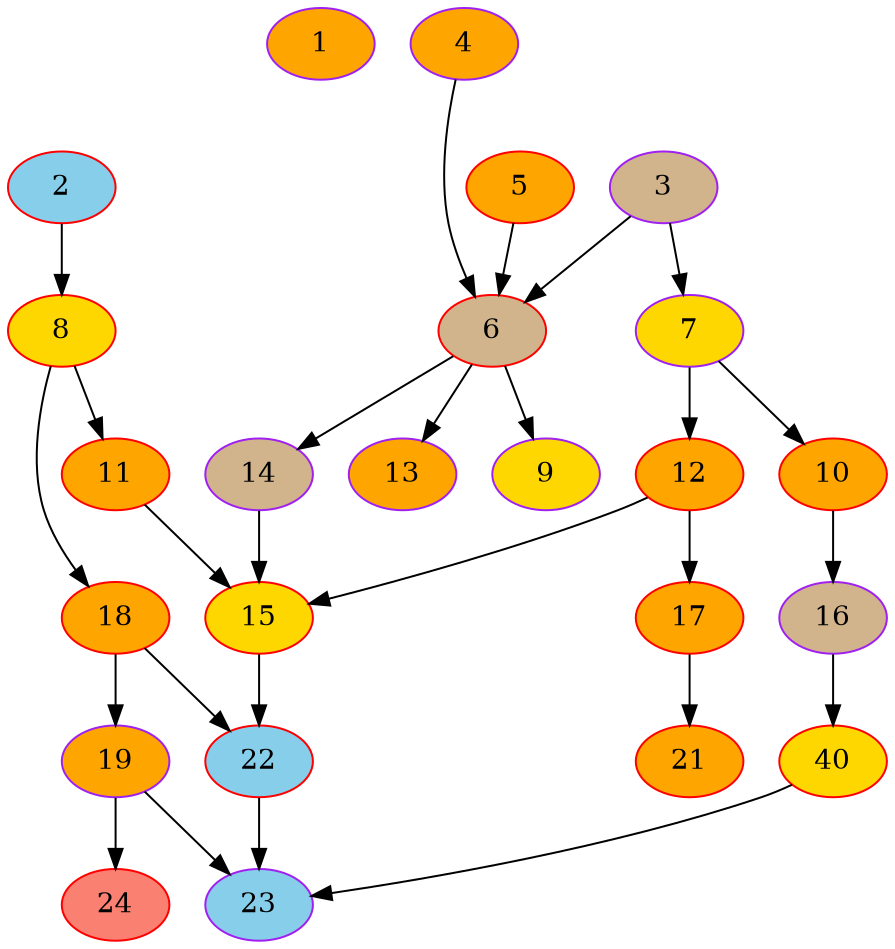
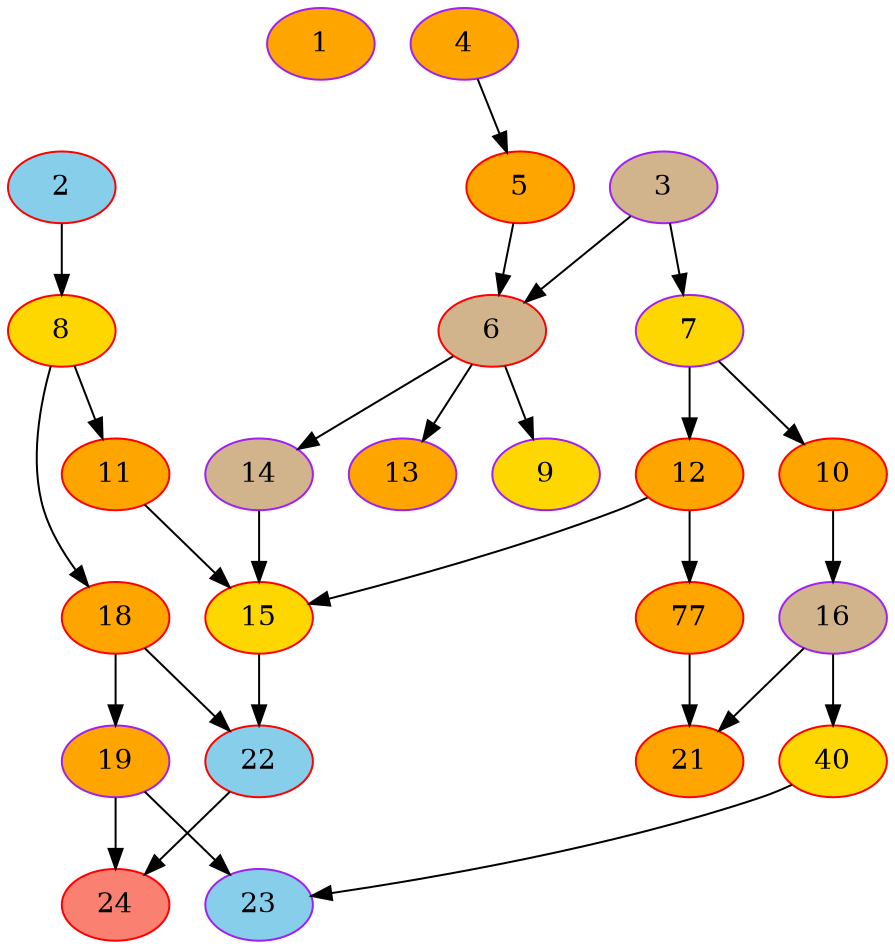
(444, 180) -> (489, 106)
(690, 618) -> (690, 618)
none -> (769, 682)
(259, 823) -> (196, 824)
